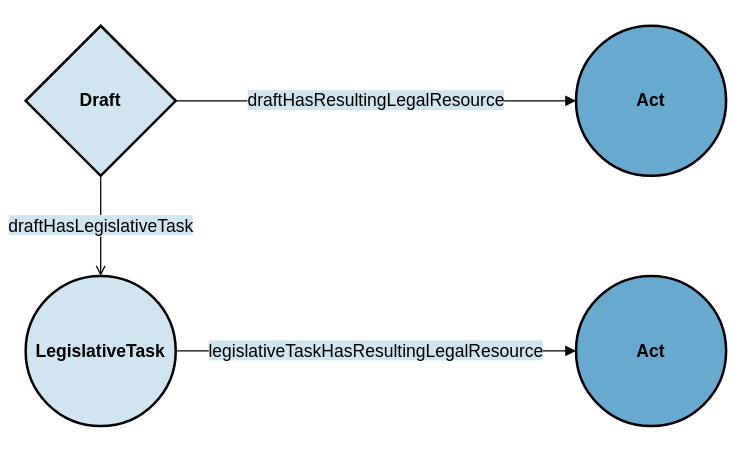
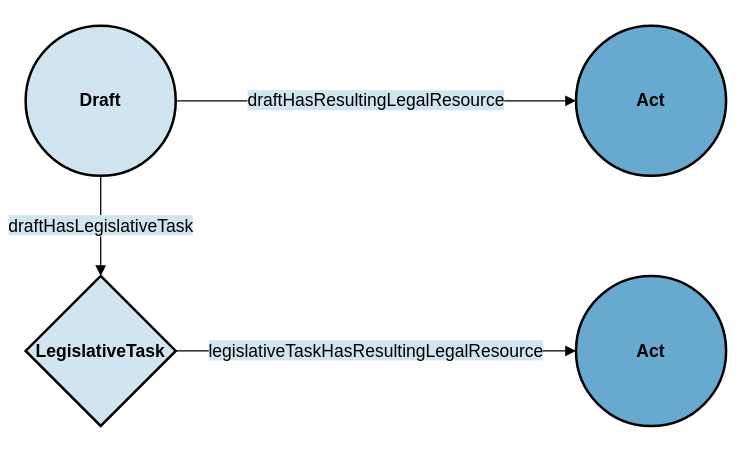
(101, 101) -> (101, 101)
(101, 268) -> (101, 264)
(101, 351) -> (101, 351)
